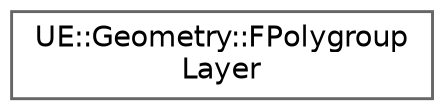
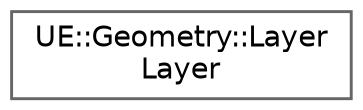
(222, 55) -> (181, 55)
